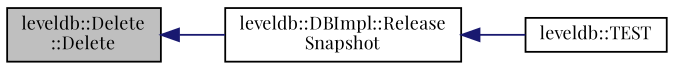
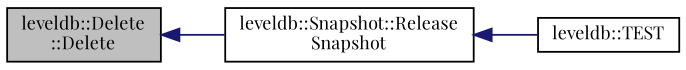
(343, 35) -> (349, 35)
